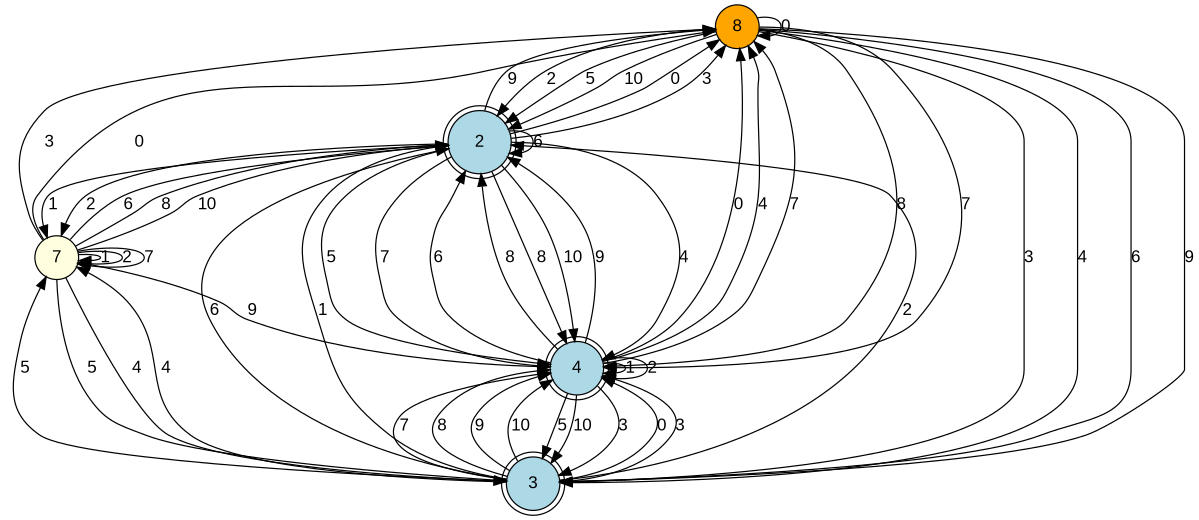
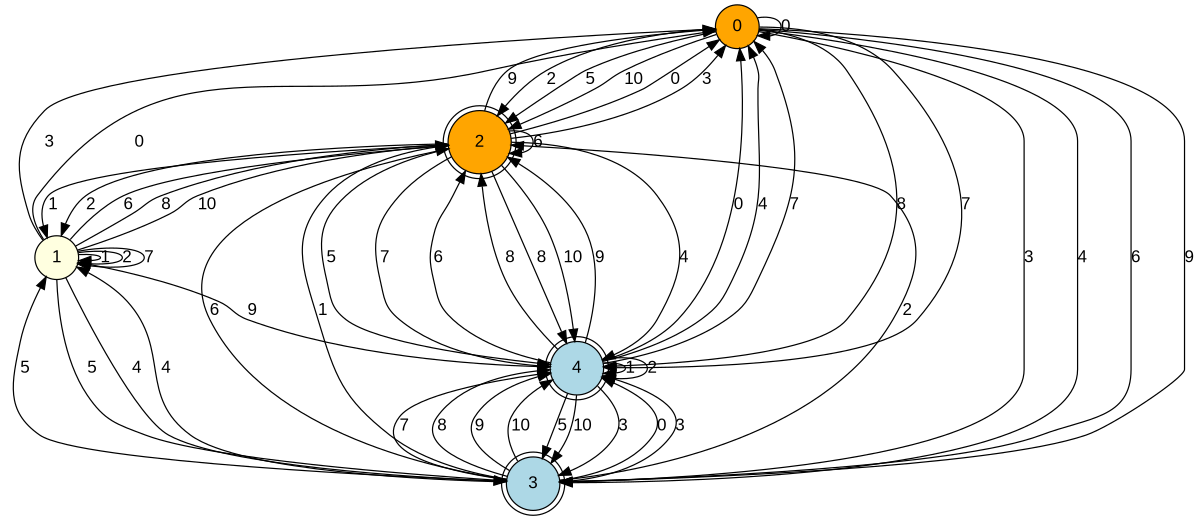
(737, 27) -> (737, 27)
(480, 142) -> (480, 142)
(57, 258) -> (57, 258)
